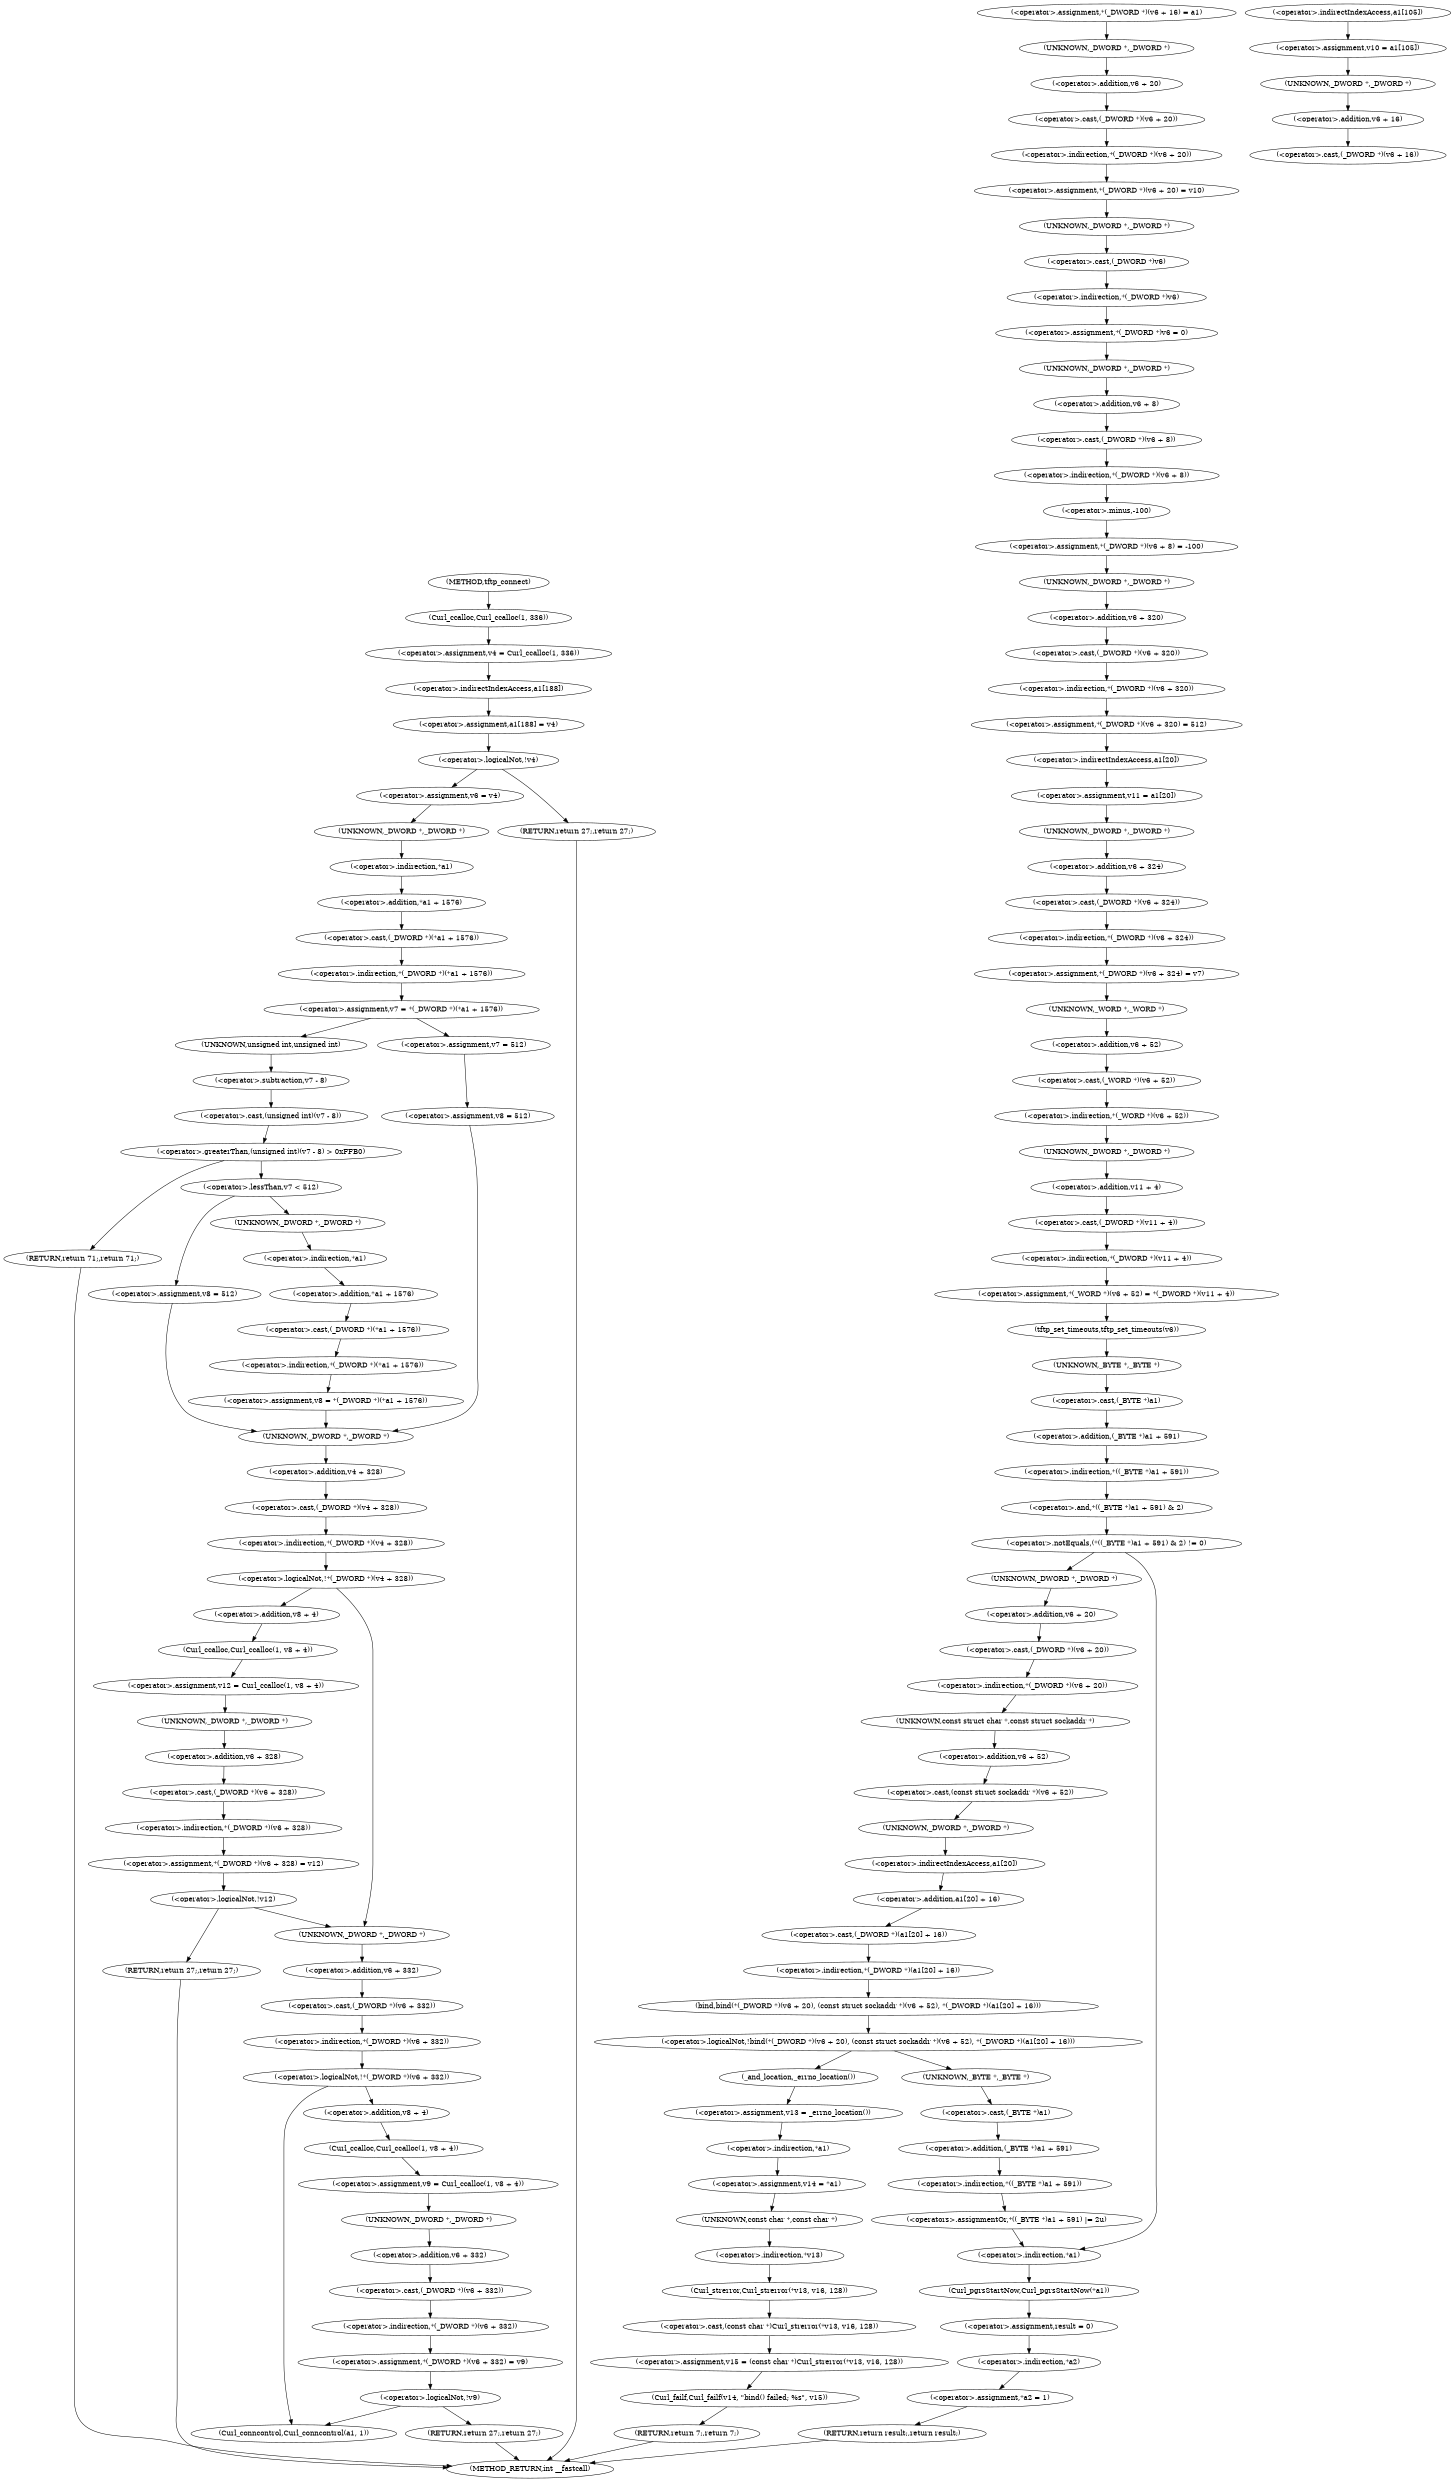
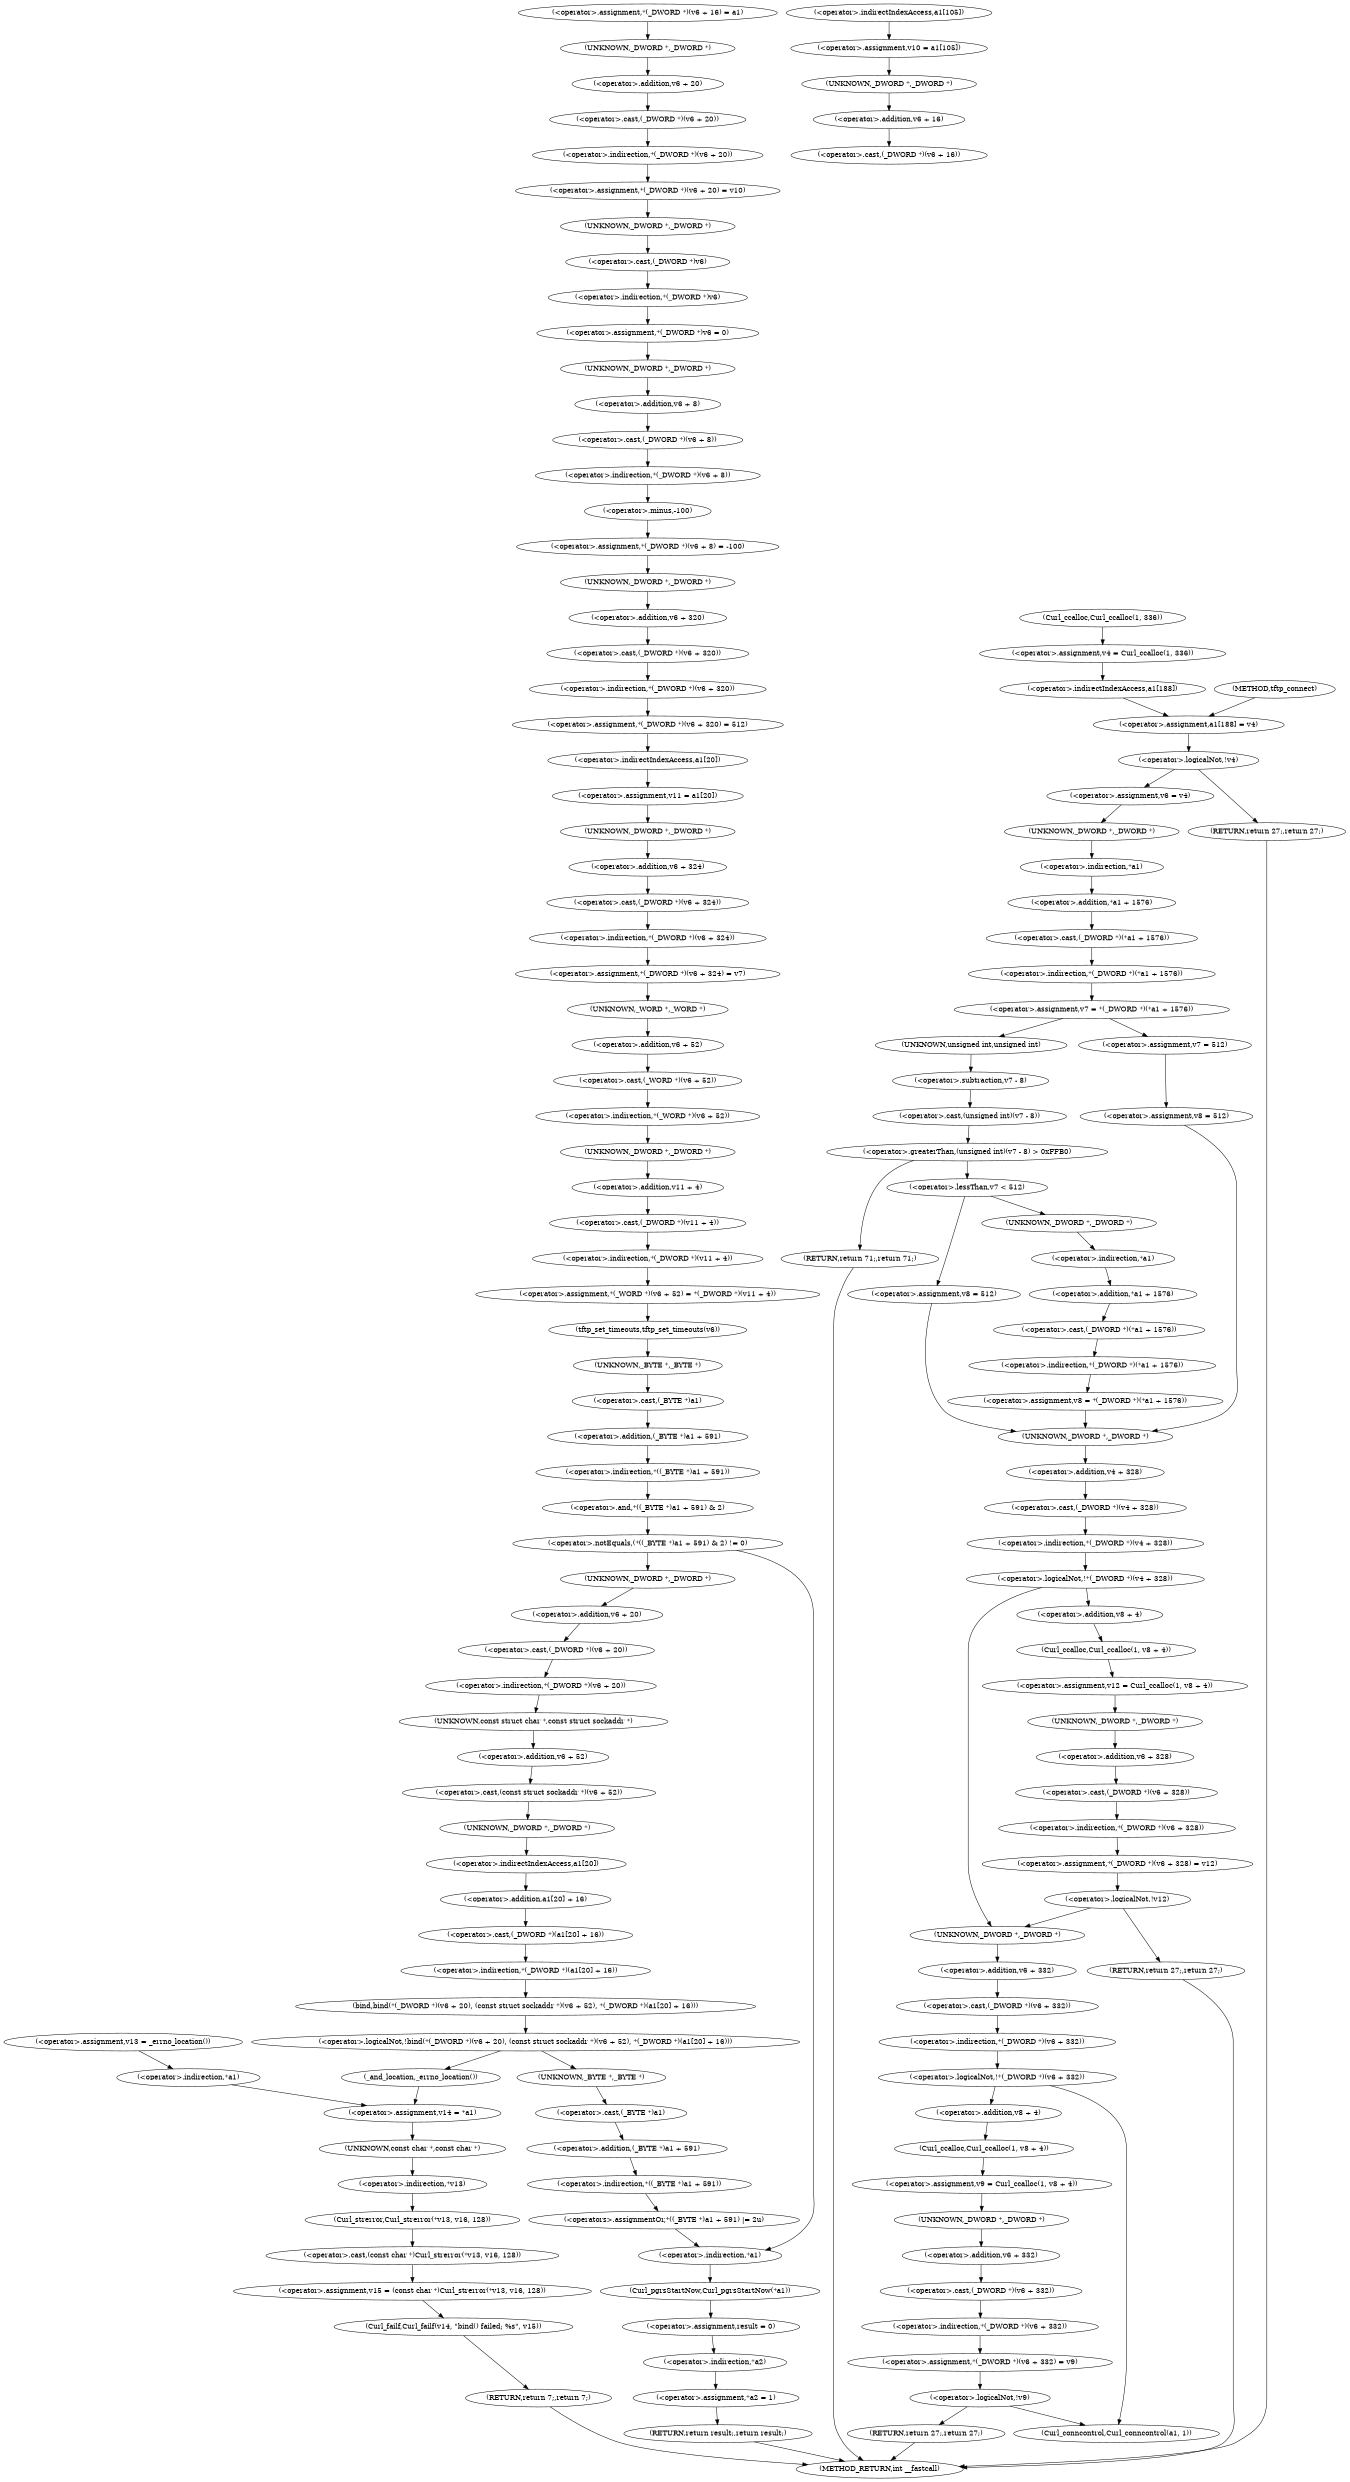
(489, 598) -> (1234, 706)
(792, 2093) -> (417, 2093)
